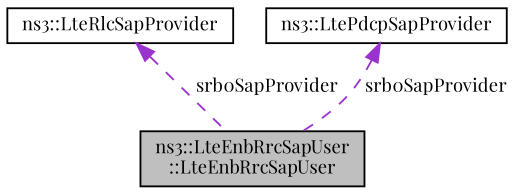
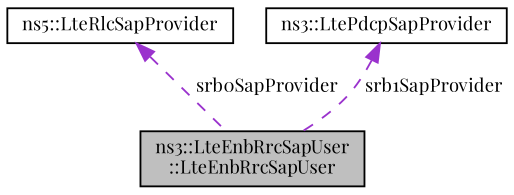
(120, 26) -> (120, 26)
(434, 87) -> (432, 87)
